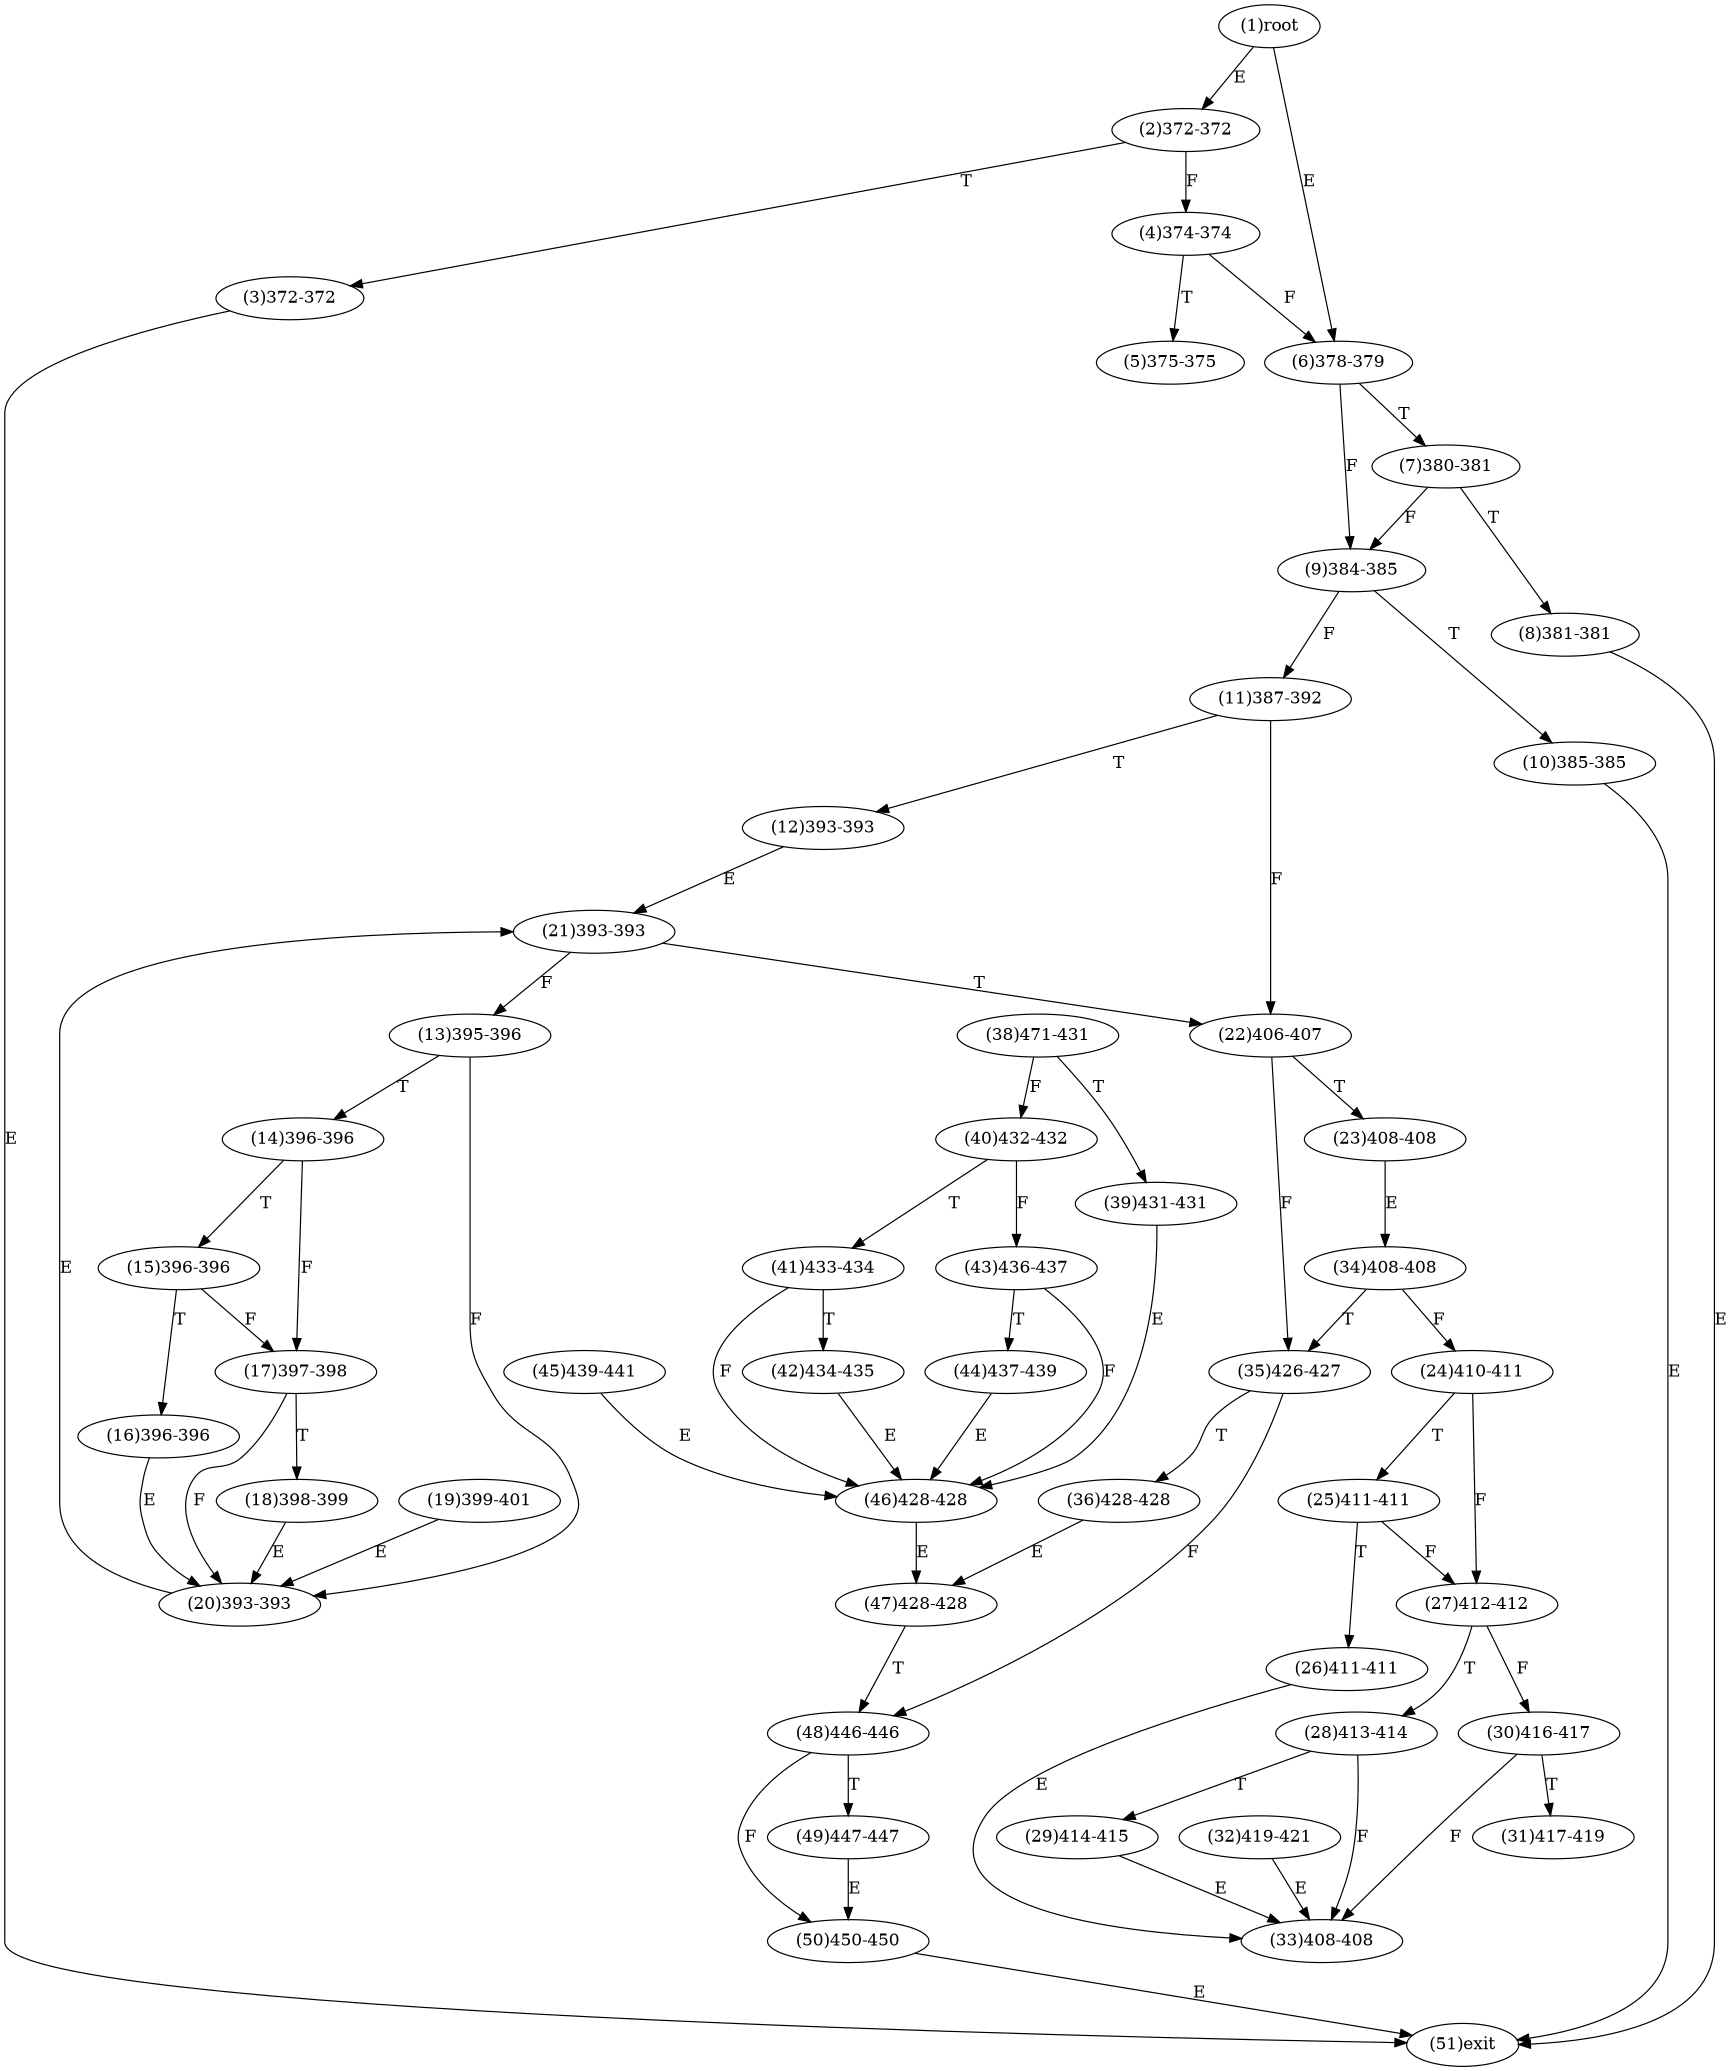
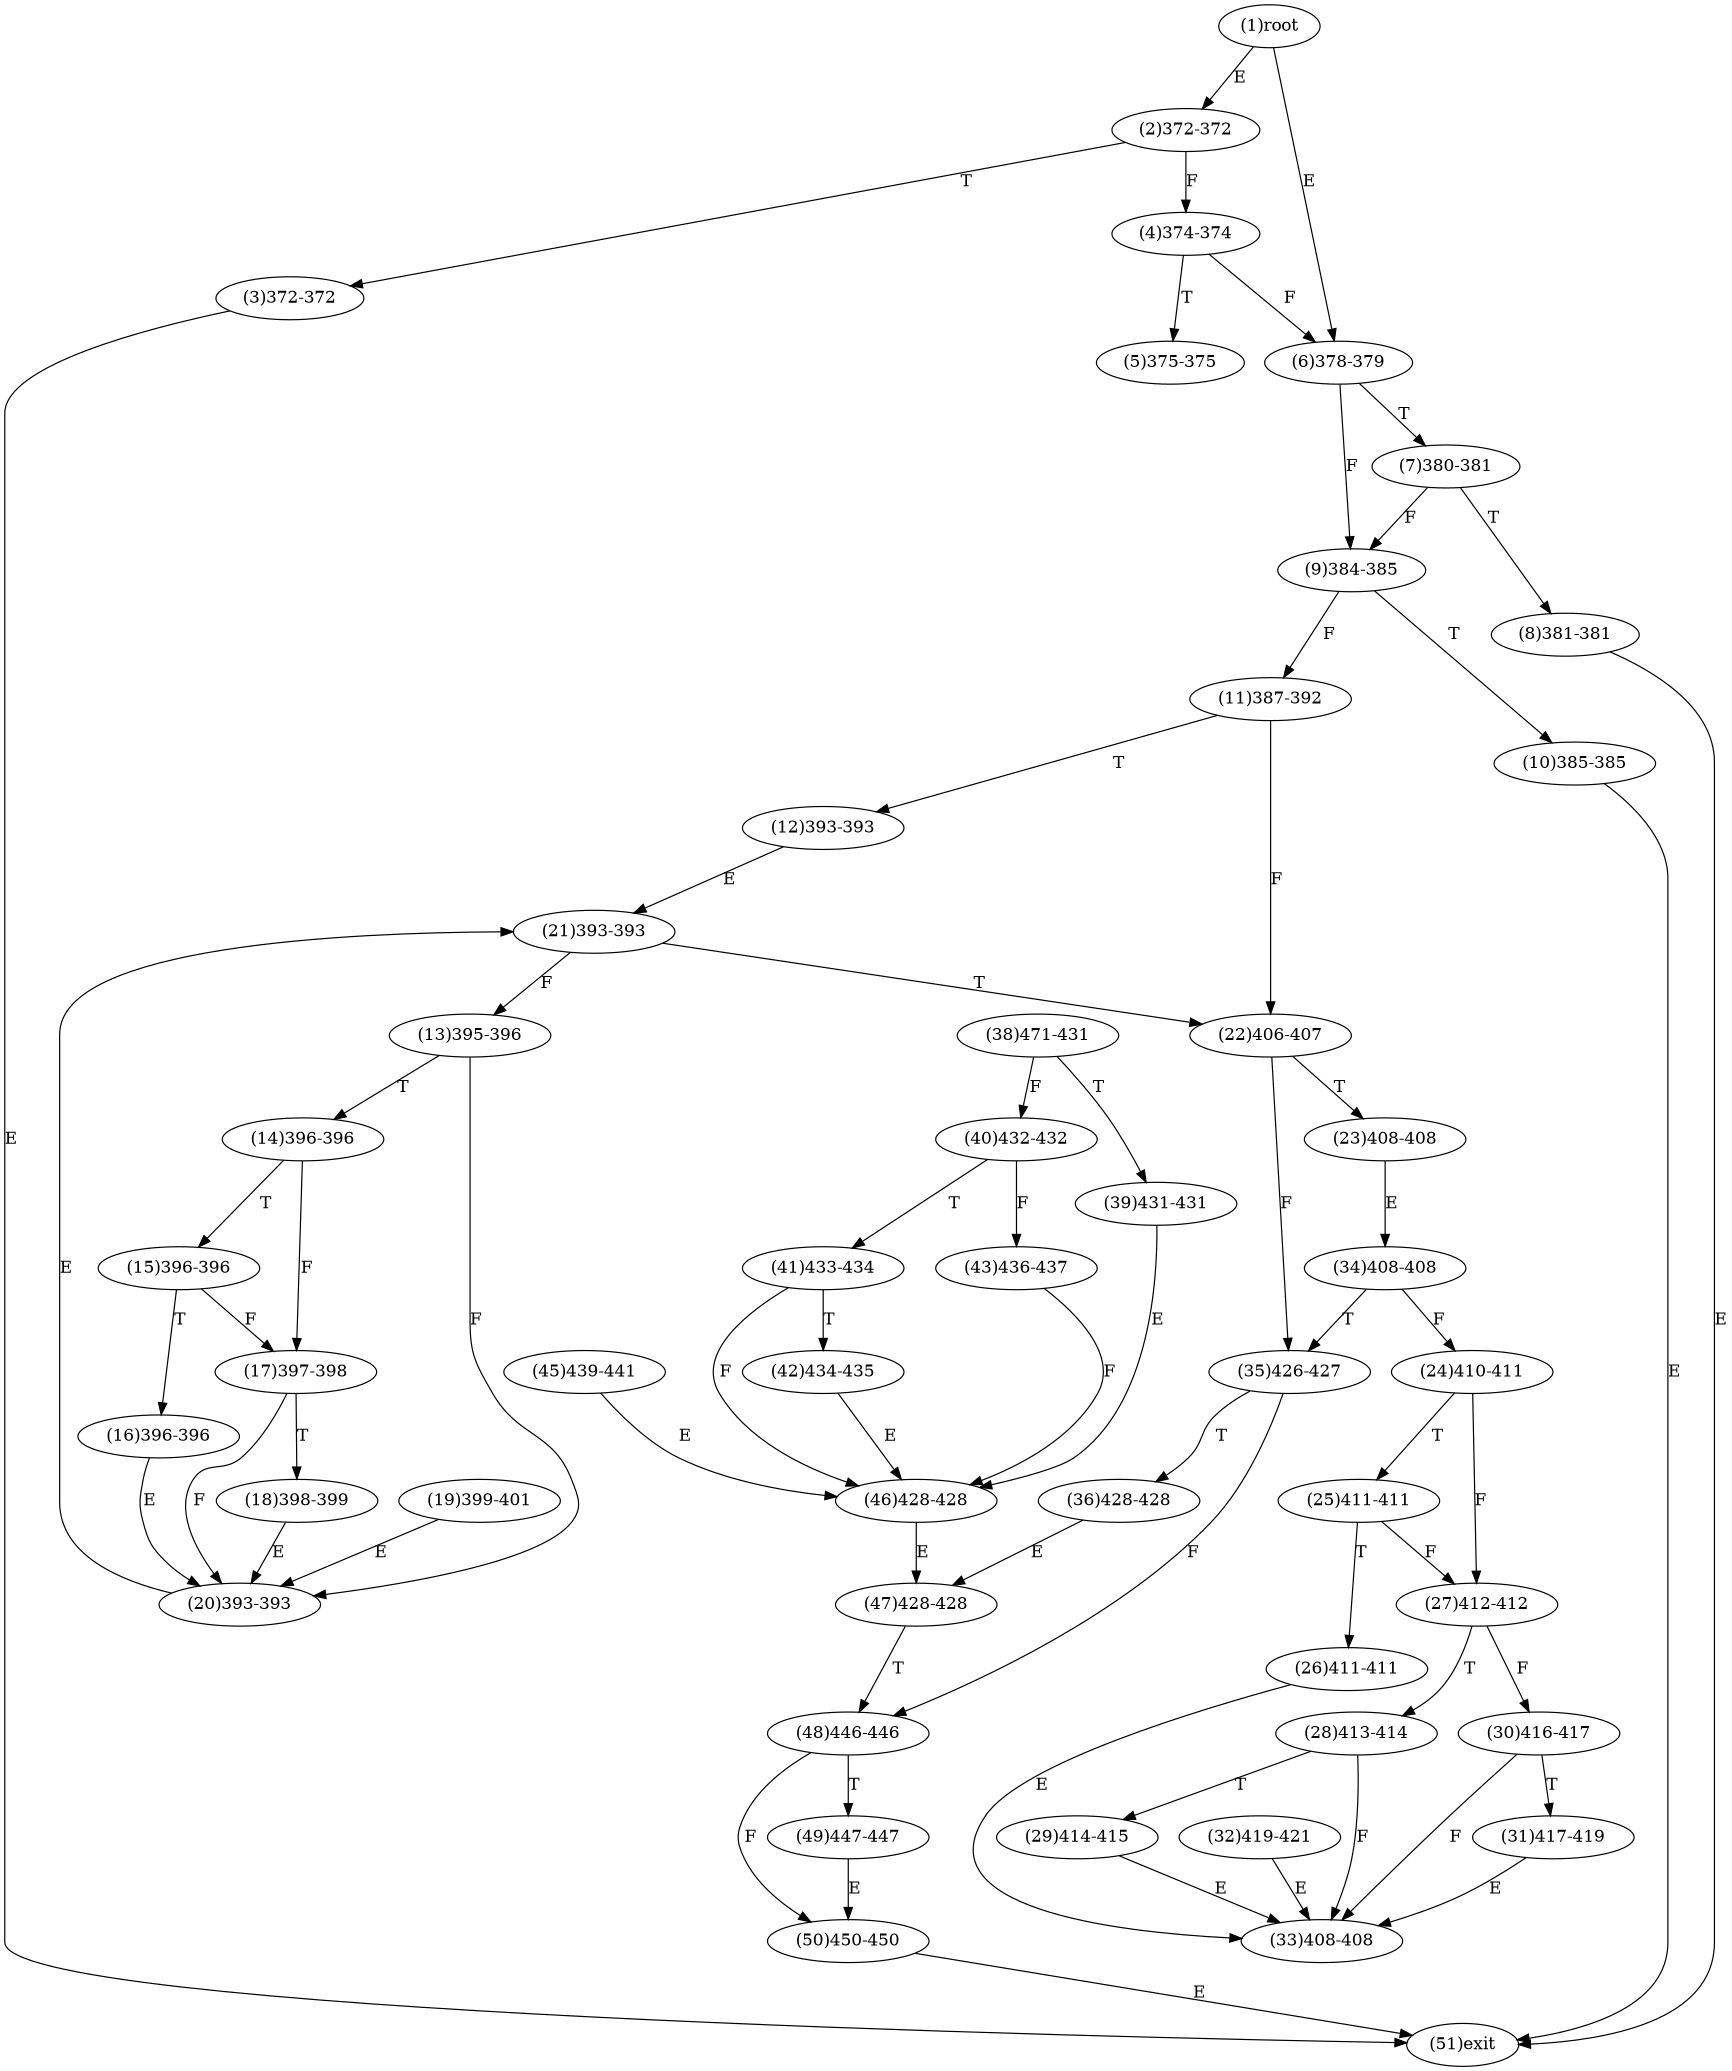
(1006, 1372) -> none
none -> (1461, 1896)
